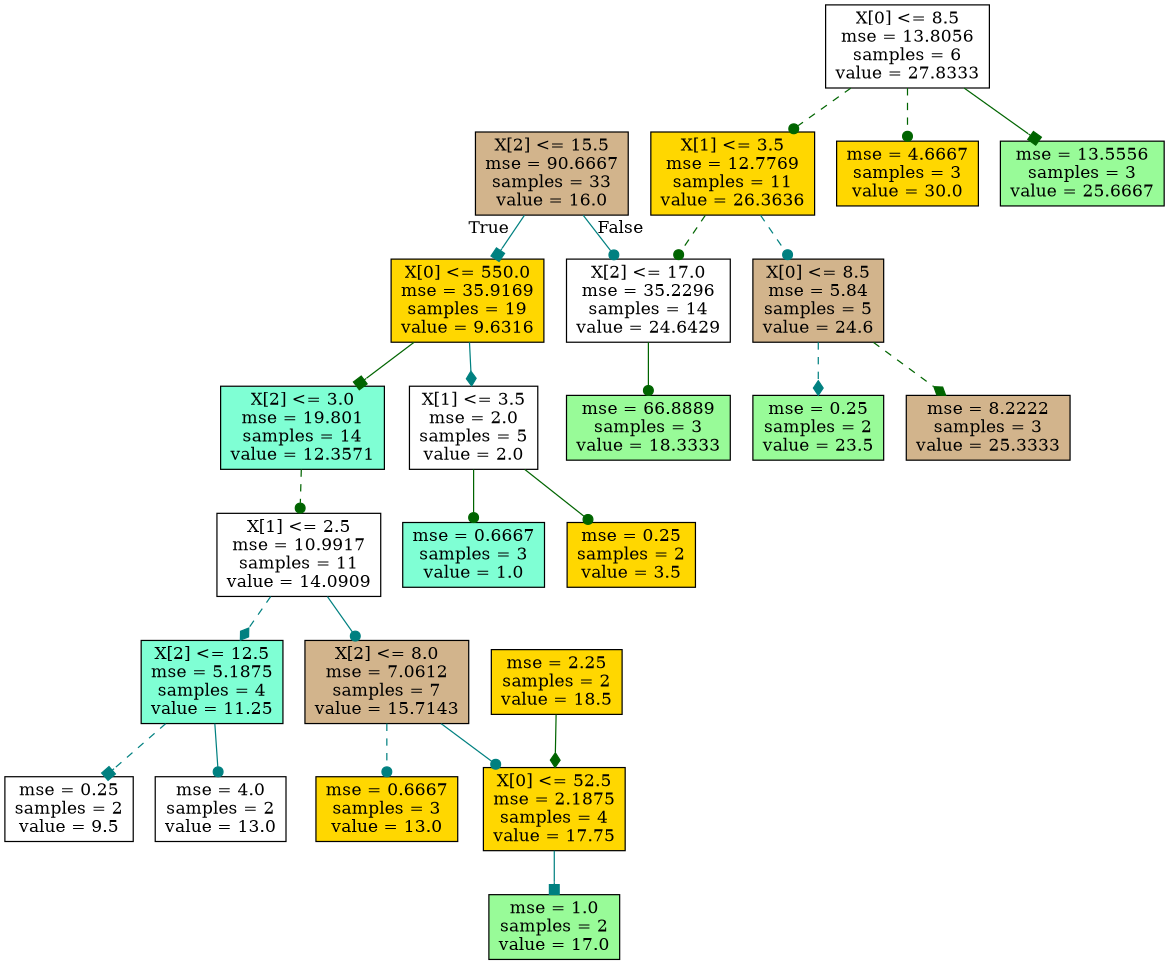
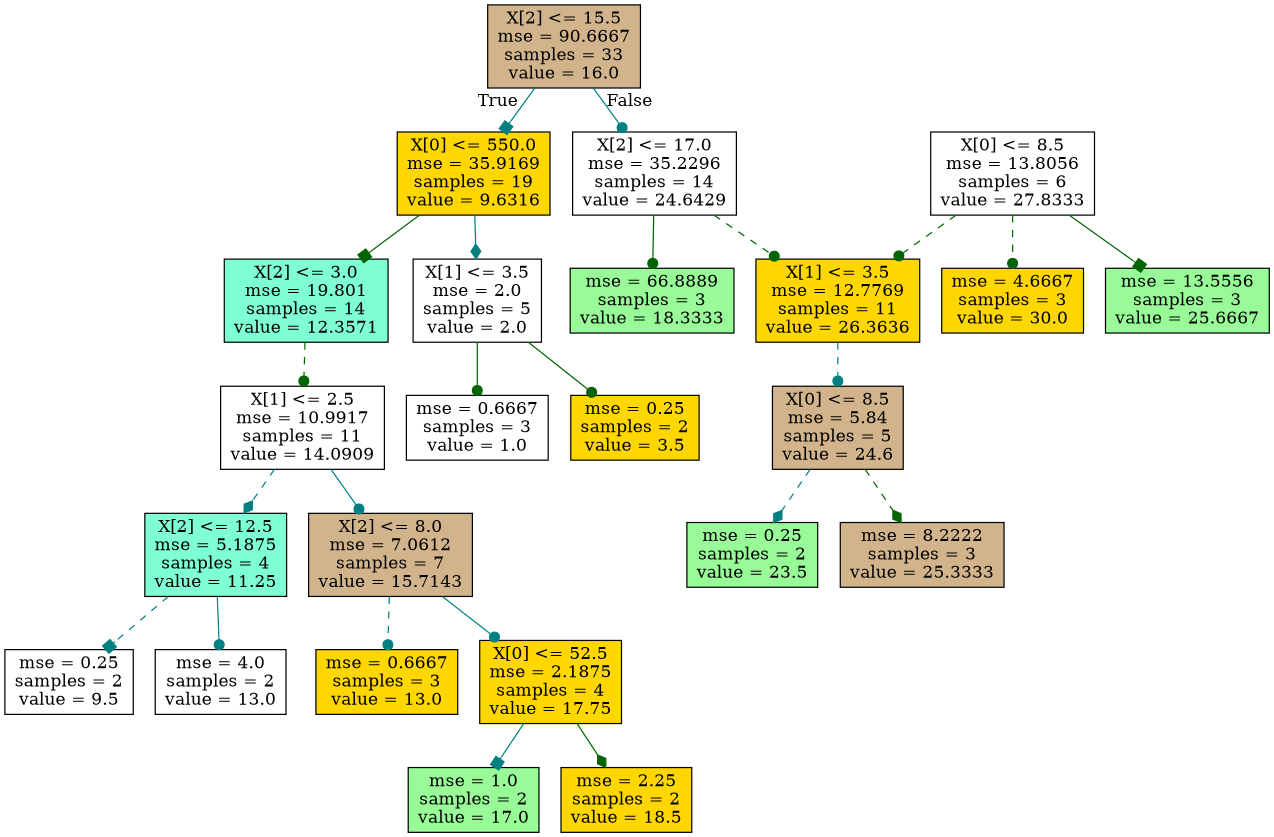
(693, 233) -> (742, 234)
(474, 555) -> (477, 428)
(556, 734) -> (587, 739)
